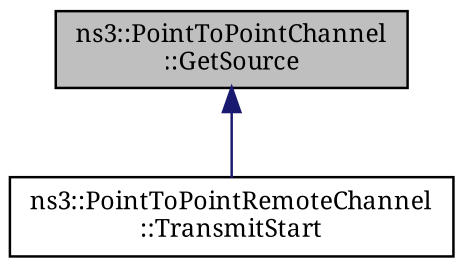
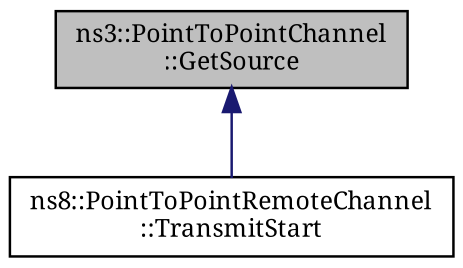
(232, 217) -> (232, 217)
